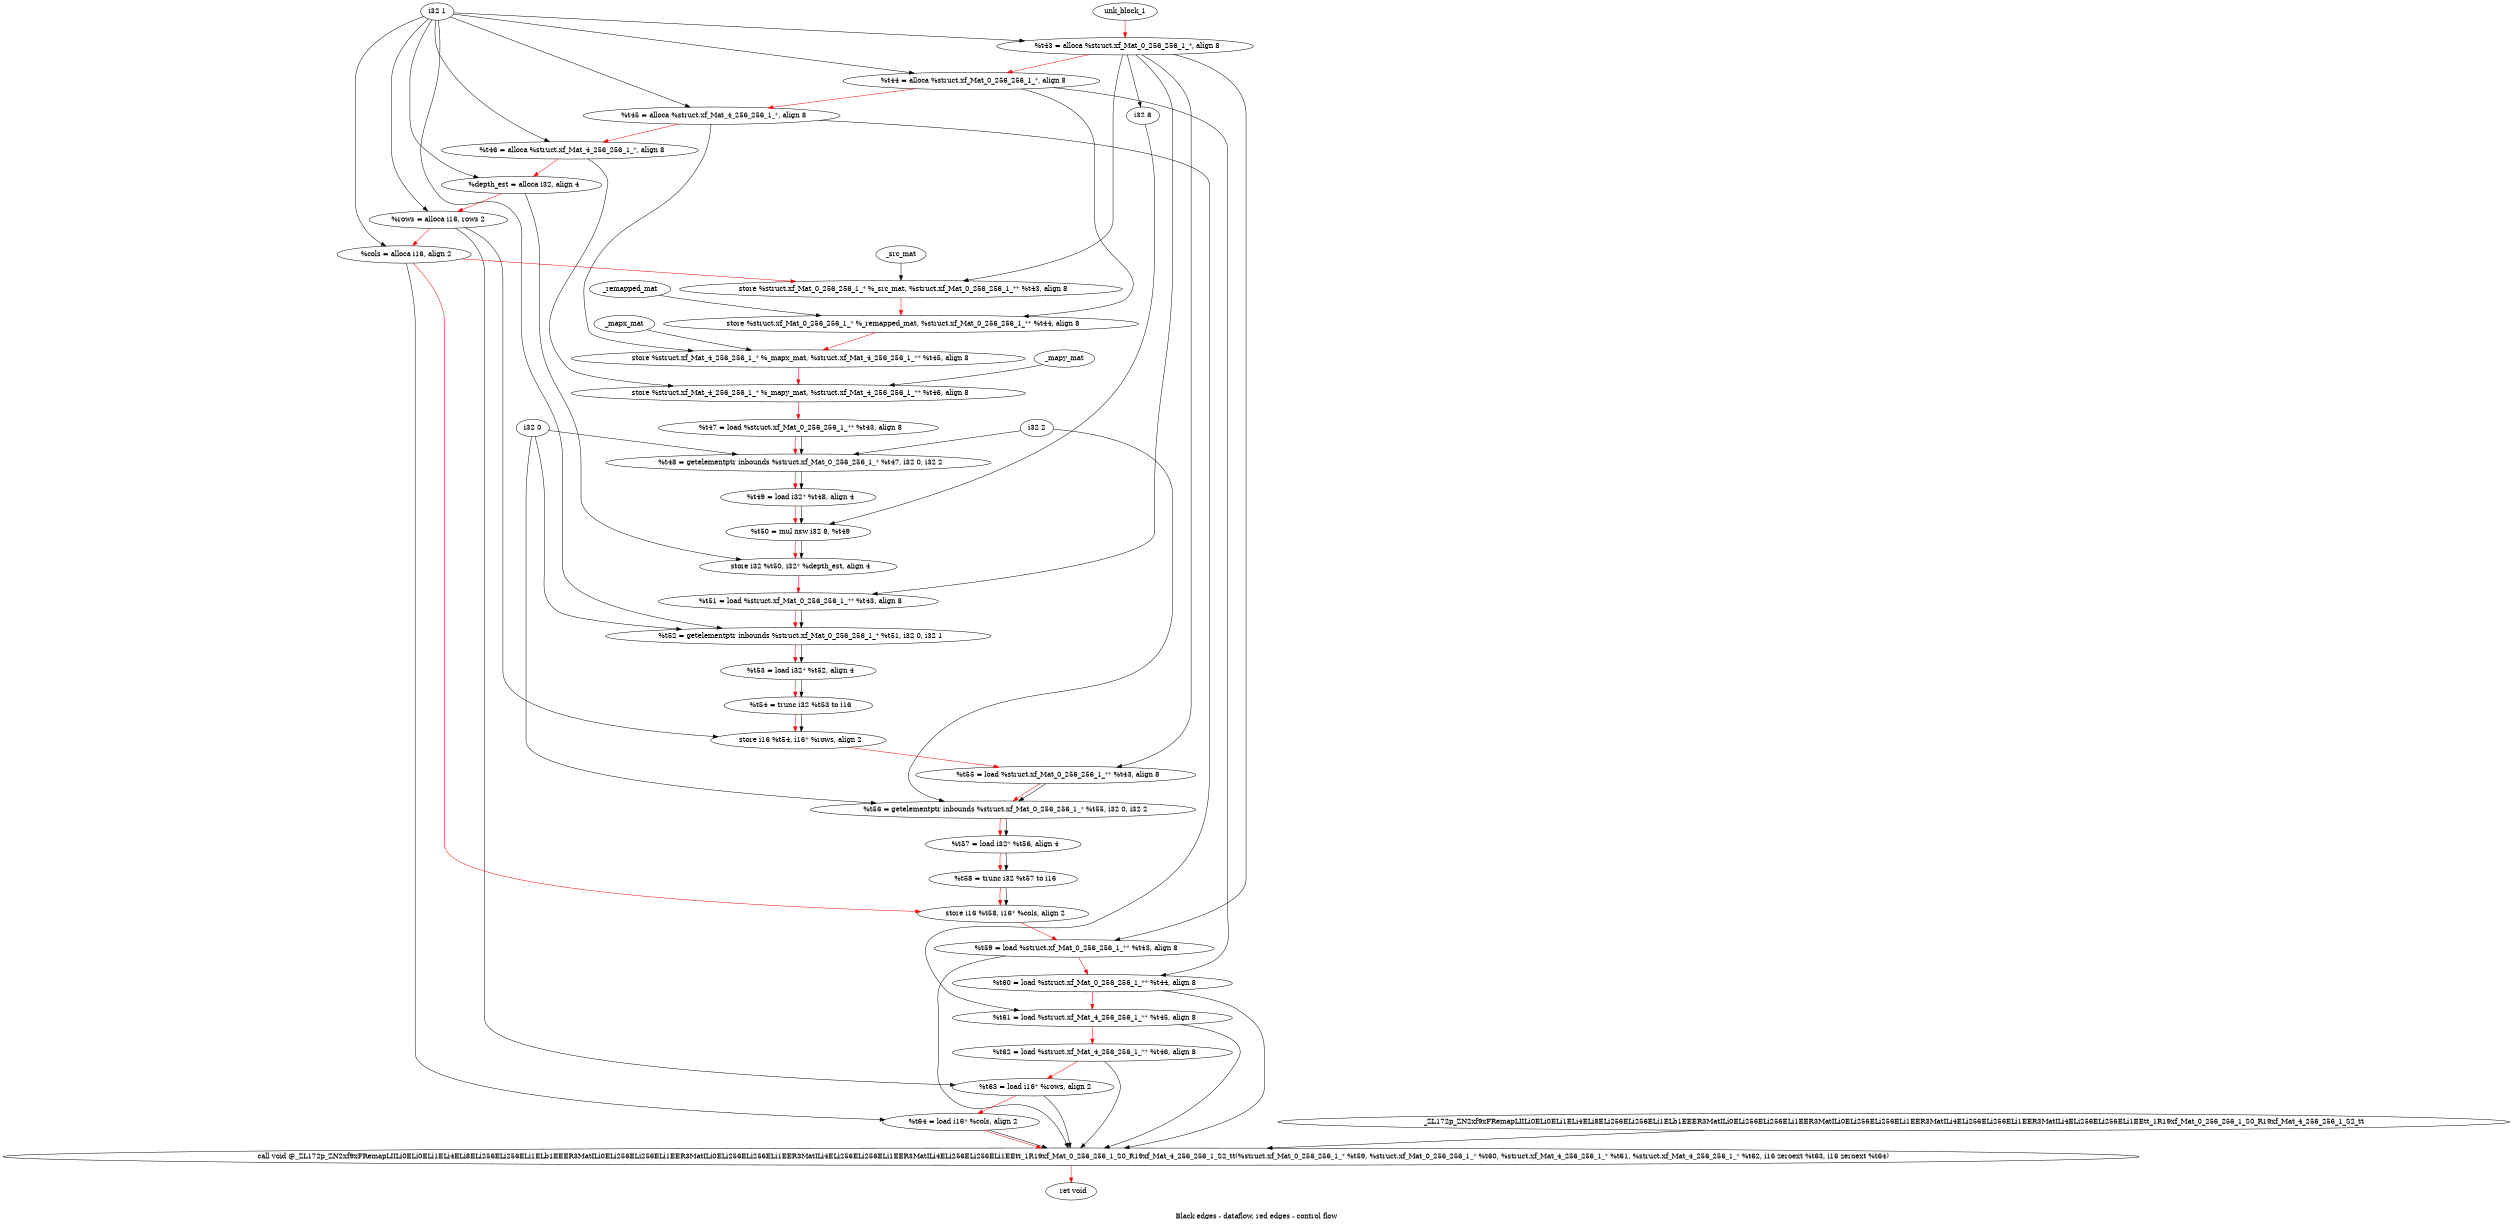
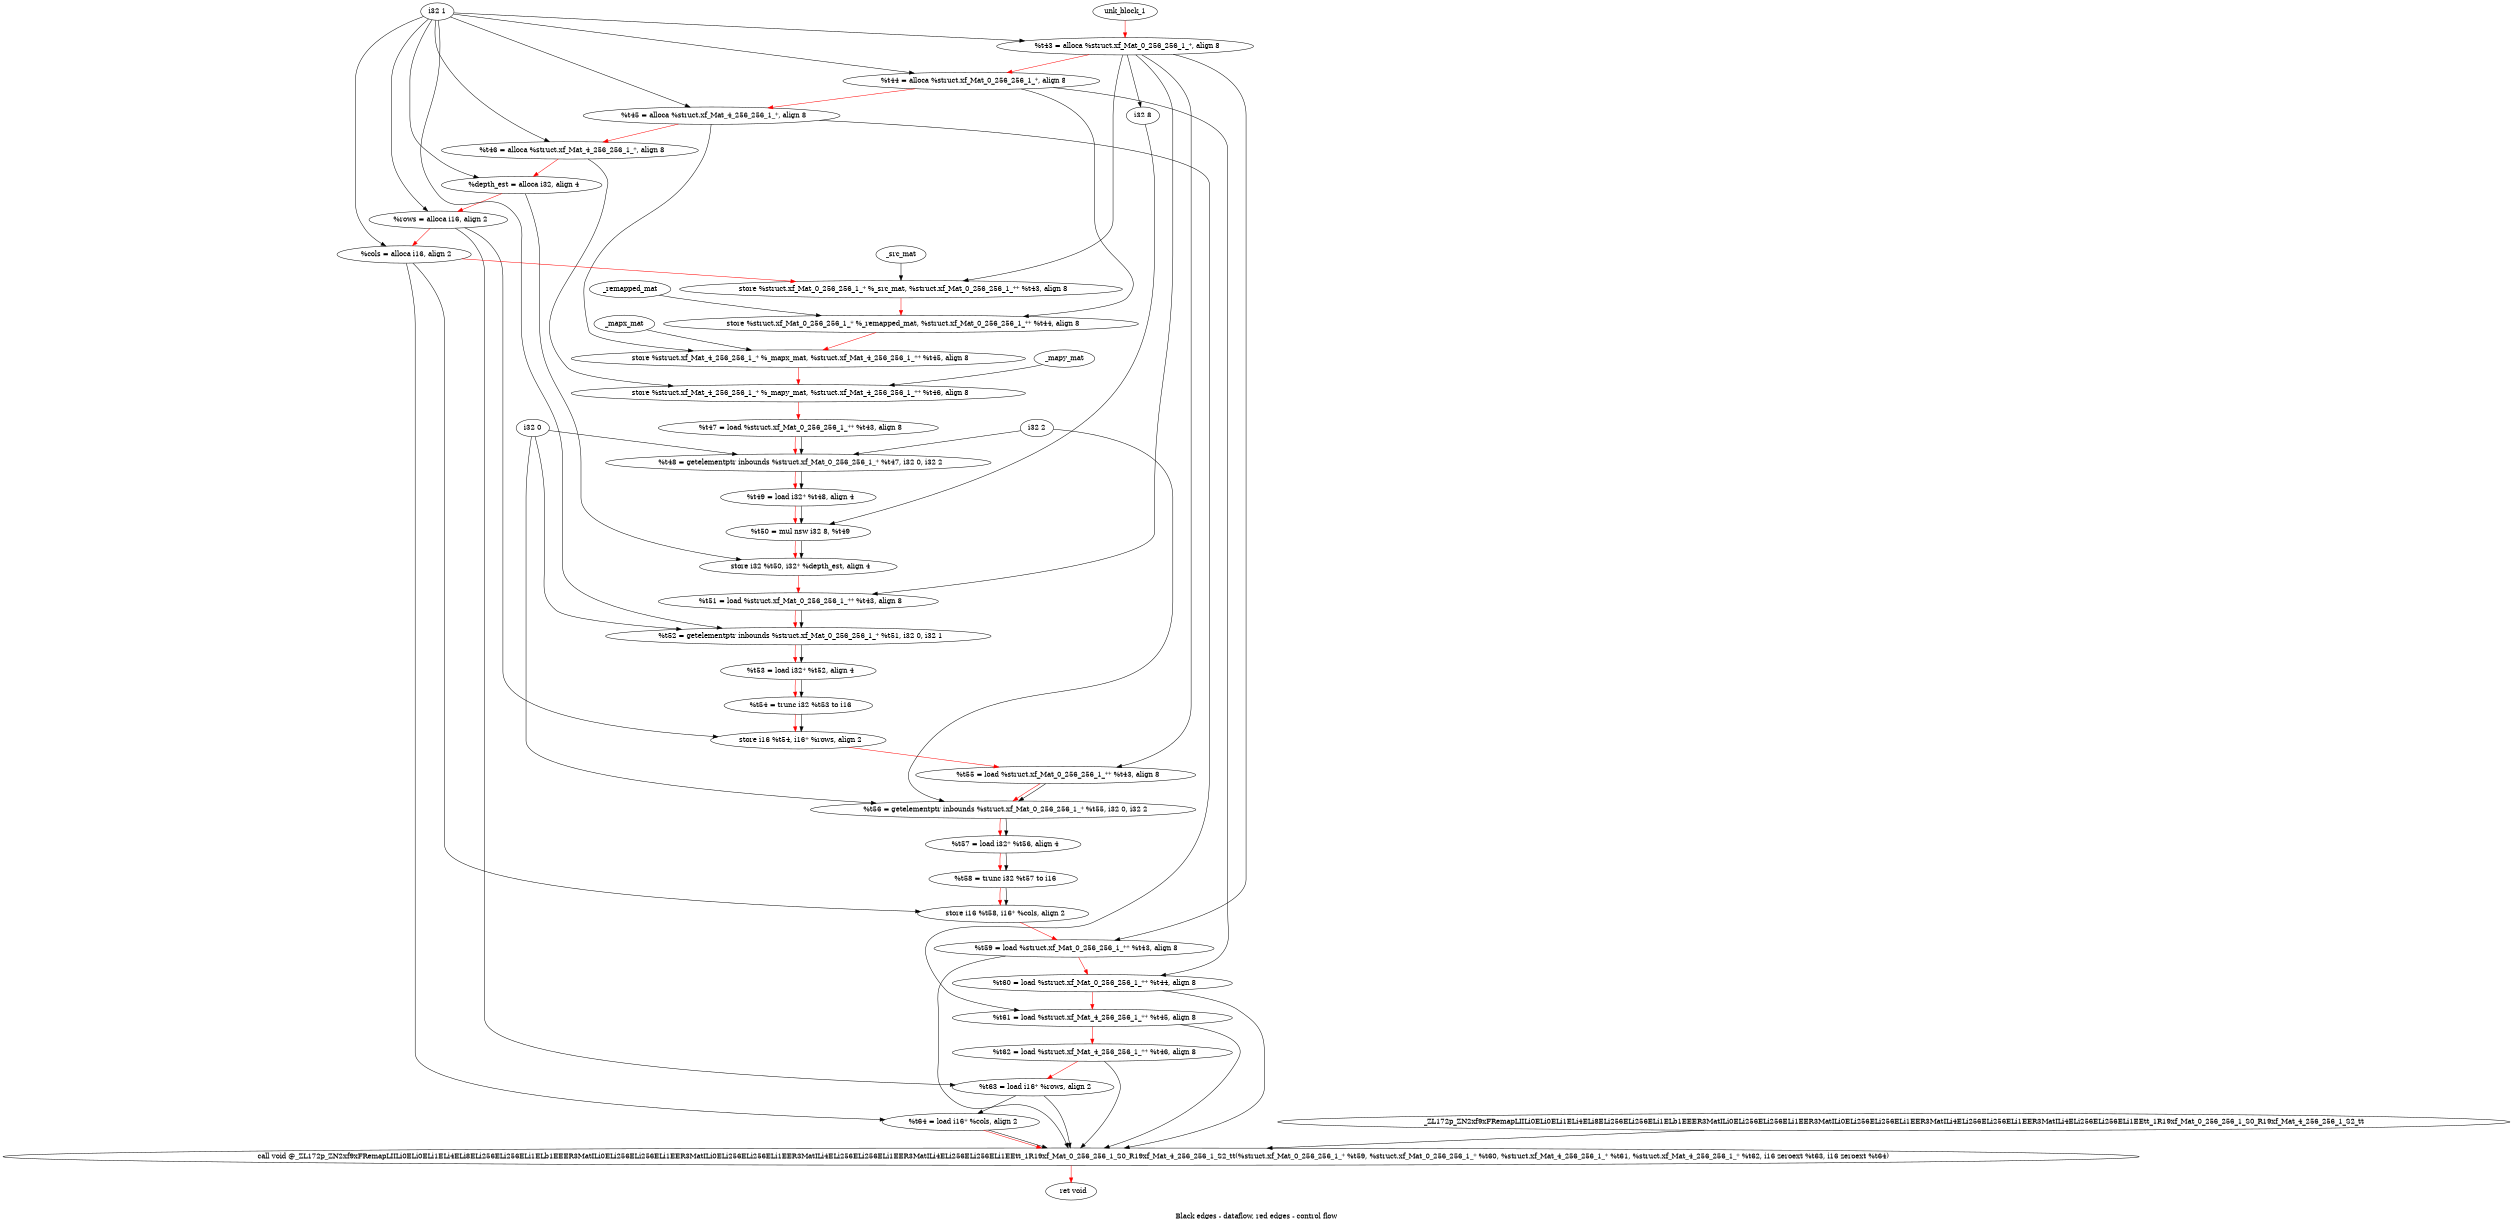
(438, 220) -> (438, 220)
(445, 791) -> (445, 791)
(1001, 1103) -> (1001, 1103)
